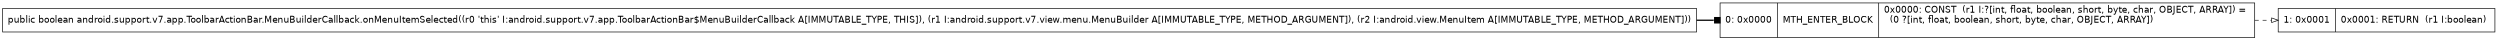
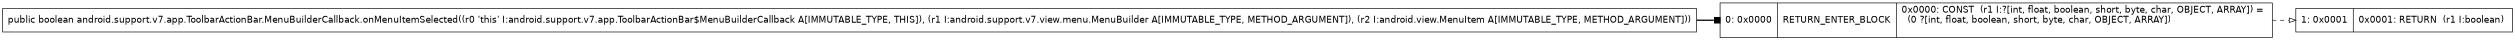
(1828, 20) -> (1837, 20)
